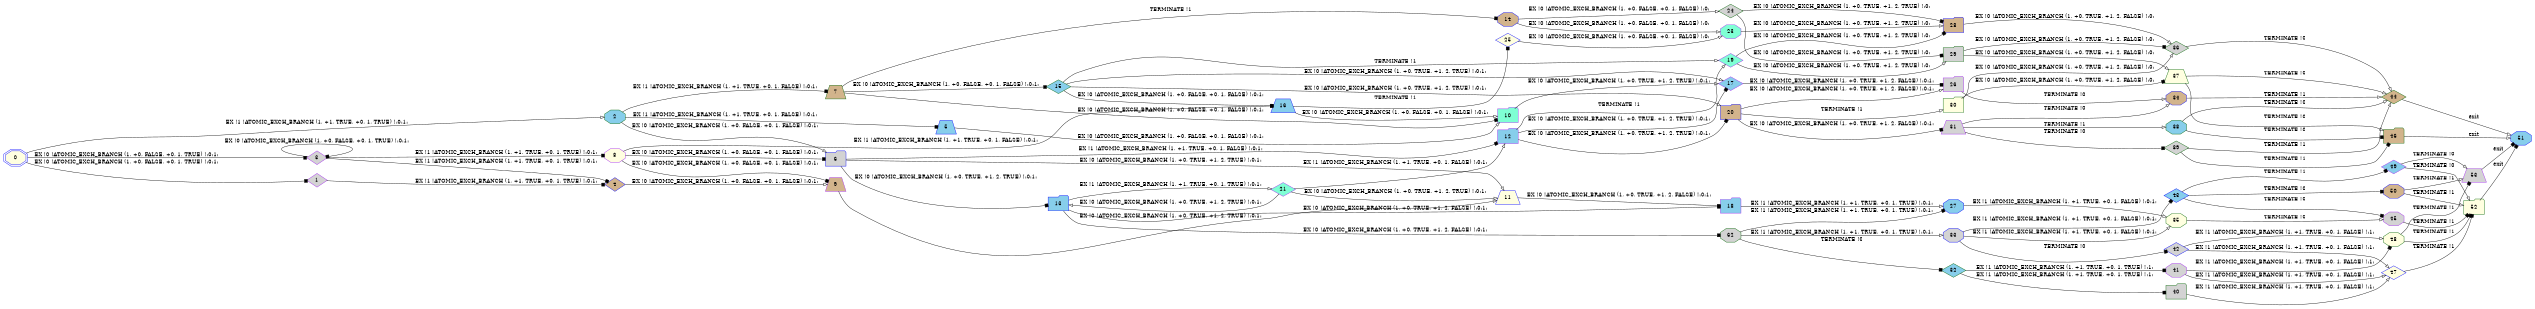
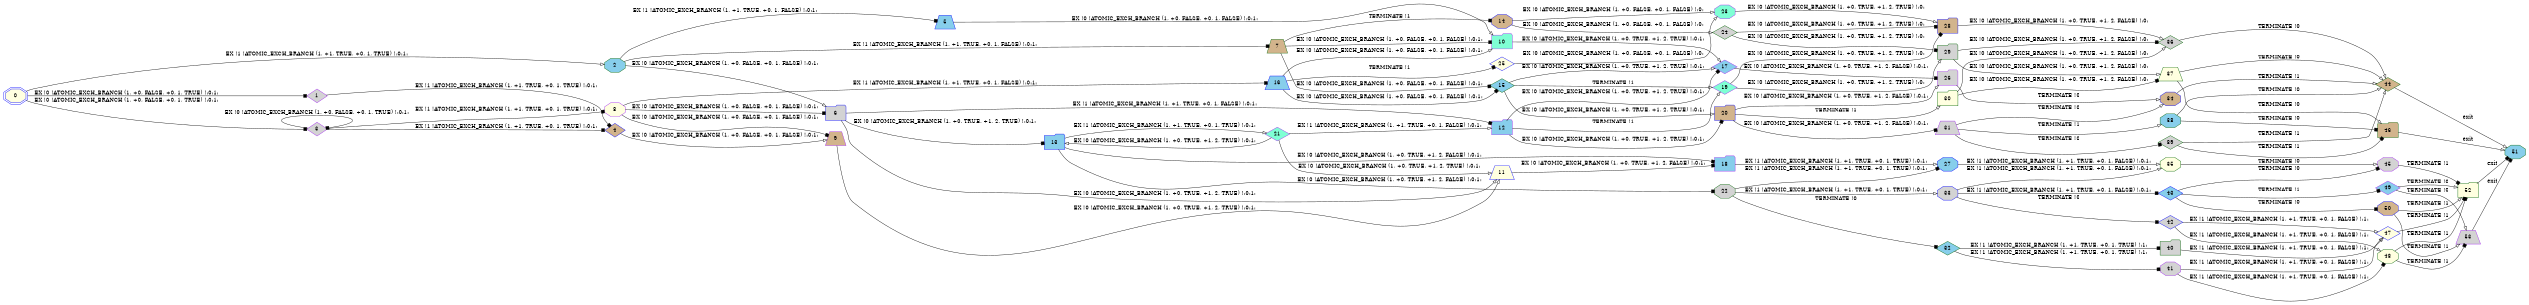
(1166, 104) -> (1388, 105)
(2521, 138) -> (2515, 152)
(1731, 235) -> (1725, 191)
